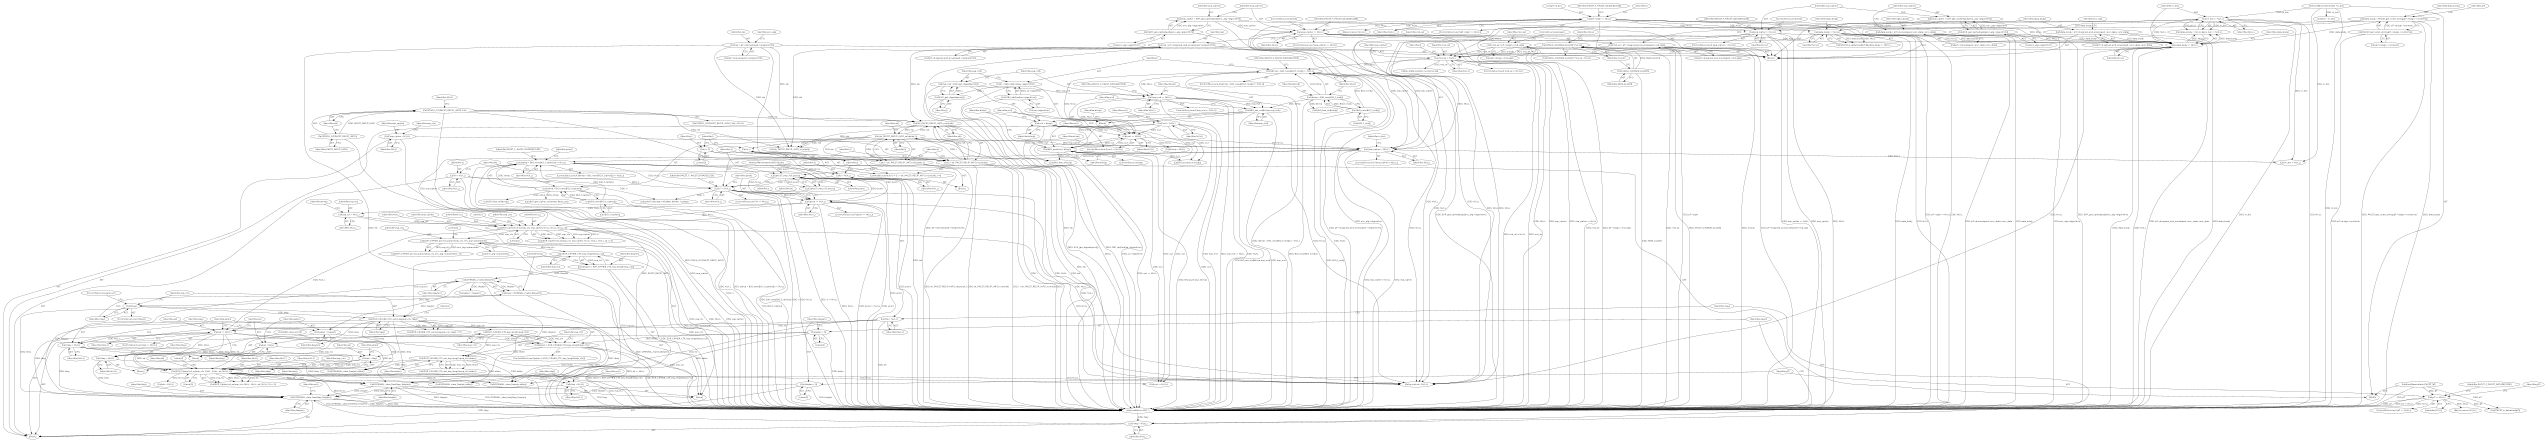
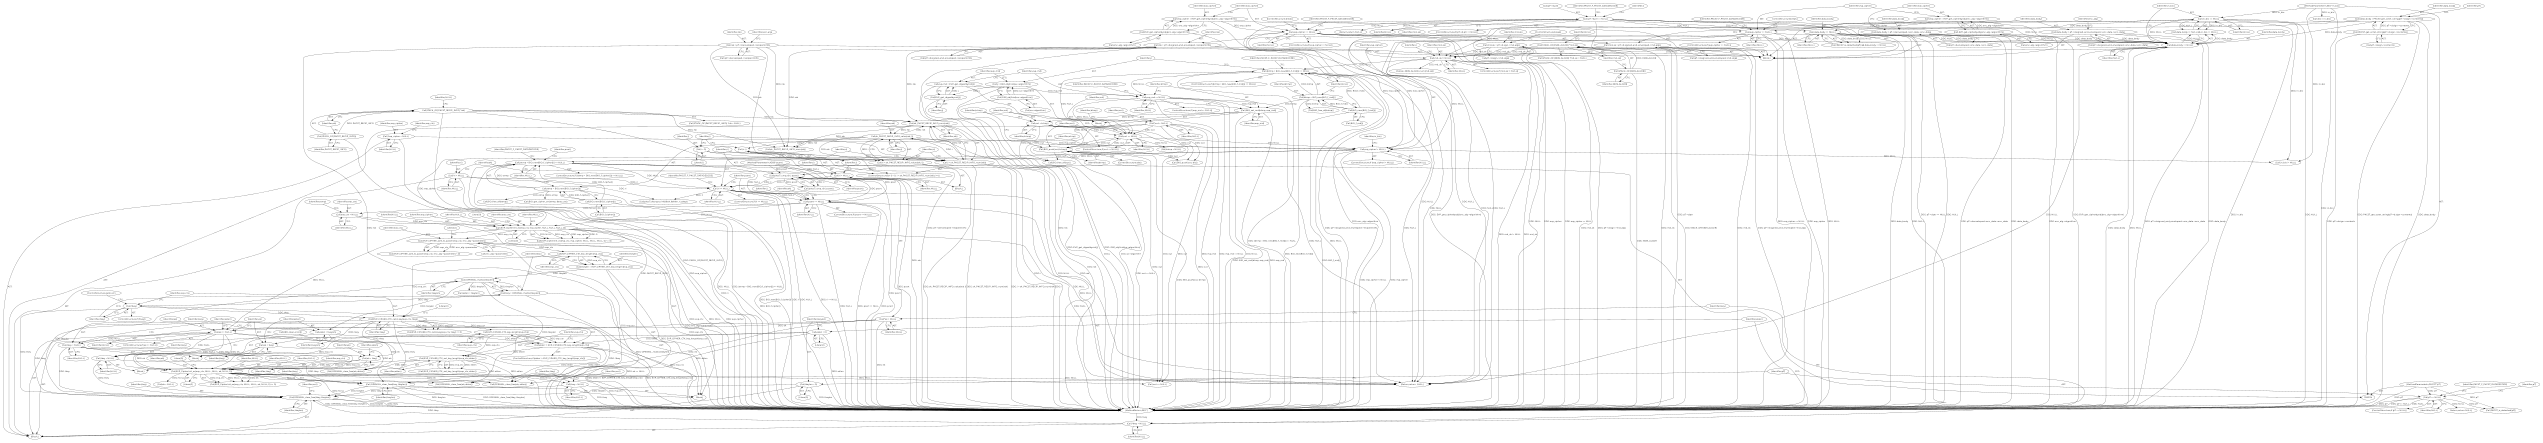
(1187, 163) -> (1185, 163)
